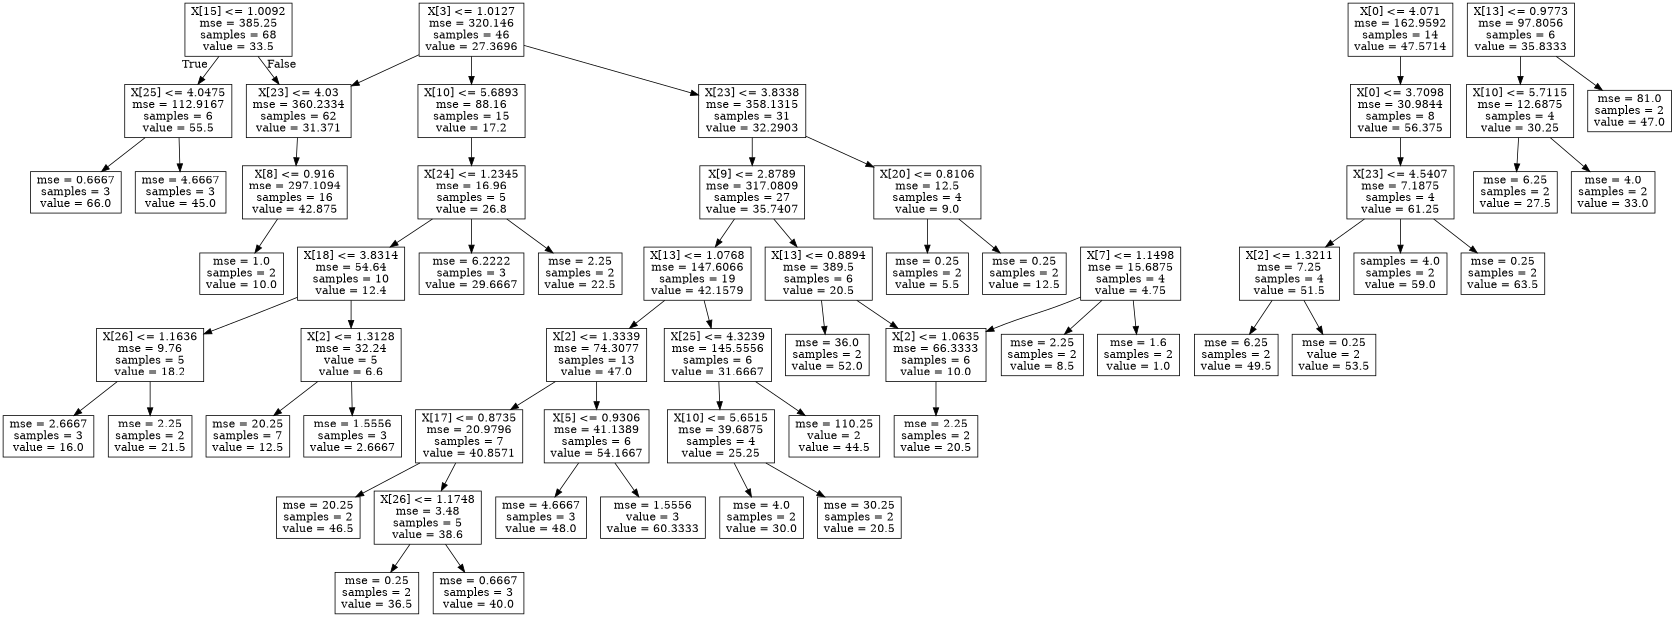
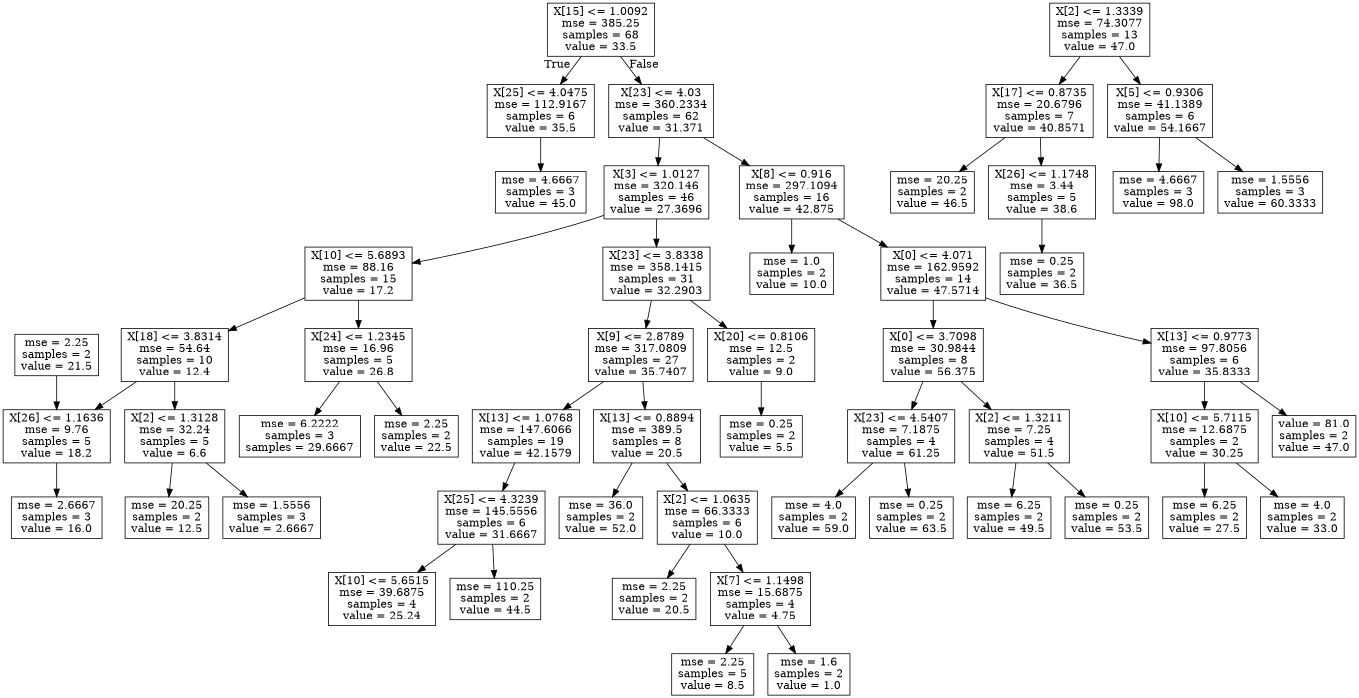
(389, 69) -> (659, 148)
(178, 111) -> (541, 111)
(752, 111) -> (656, 274)
(1520, 111) -> (1205, 436)
(1630, 111) -> (1314, 436)
(76, 192) -> none
(927, 192) -> (761, 355)
(415, 231) -> (270, 313)
none -> (859, 231)
(1348, 231) -> (973, 393)
(472, 274) -> (300, 436)
(819, 274) -> (647, 436)
(1024, 274) -> none
(1400, 274) -> (814, 518)
(650, 312) -> none
(1037, 313) -> (732, 555)
none -> (1064, 322)
(351, 355) -> (175, 436)
(1042, 355) -> (713, 674)
(1334, 355) -> (1107, 518)
(150, 395) -> (57, 389)
(248, 436) -> (167, 518)
(469, 436) -> (1040, 111)
(721, 436) -> (382, 599)
(834, 436) -> (495, 599)
(428, 518) -> (1042, 192)
(541, 518) -> (1158, 192)
(653, 518) -> (1270, 192)
(762, 518) -> none
(859, 518) -> none
(479, 593) -> none
